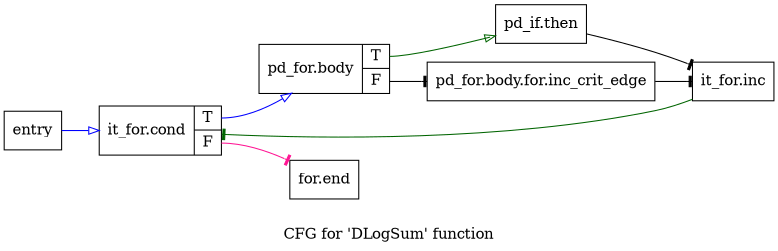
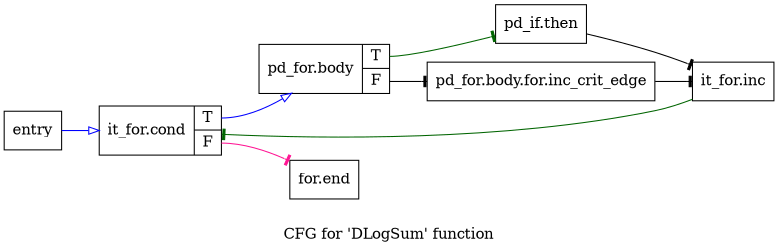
(440, 49) -> (440, 49)
